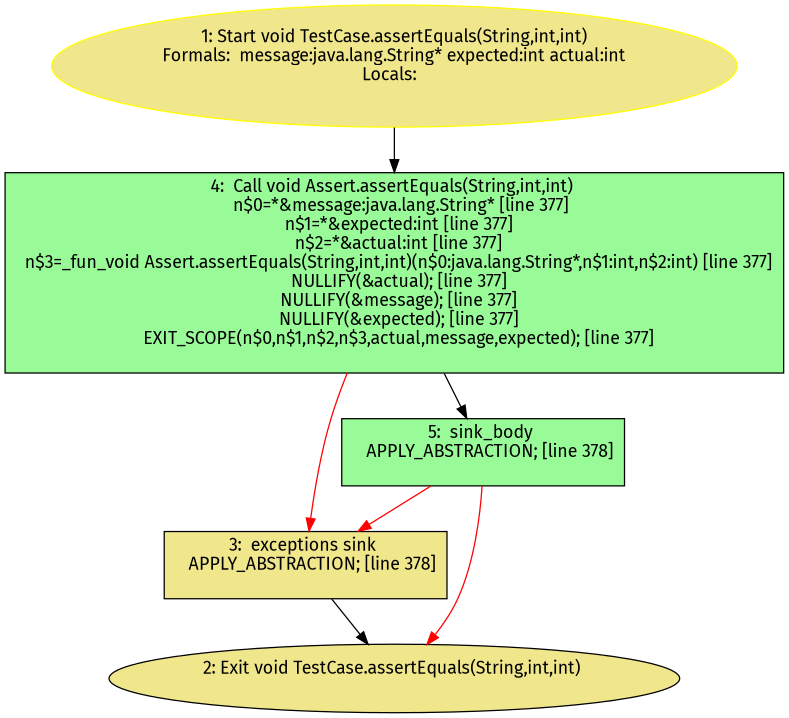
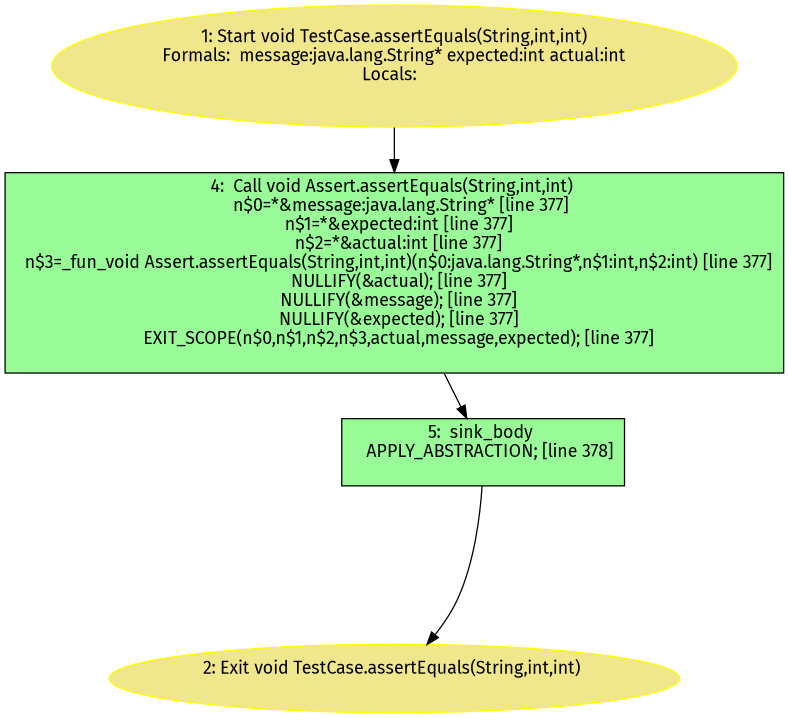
(470, 564) -> (470, 564)
(306, 565) -> none
(394, 678) -> (394, 678)
